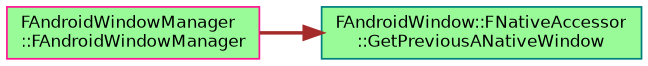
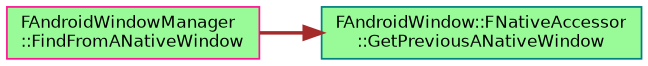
(133, 33) -> (133, 33)
